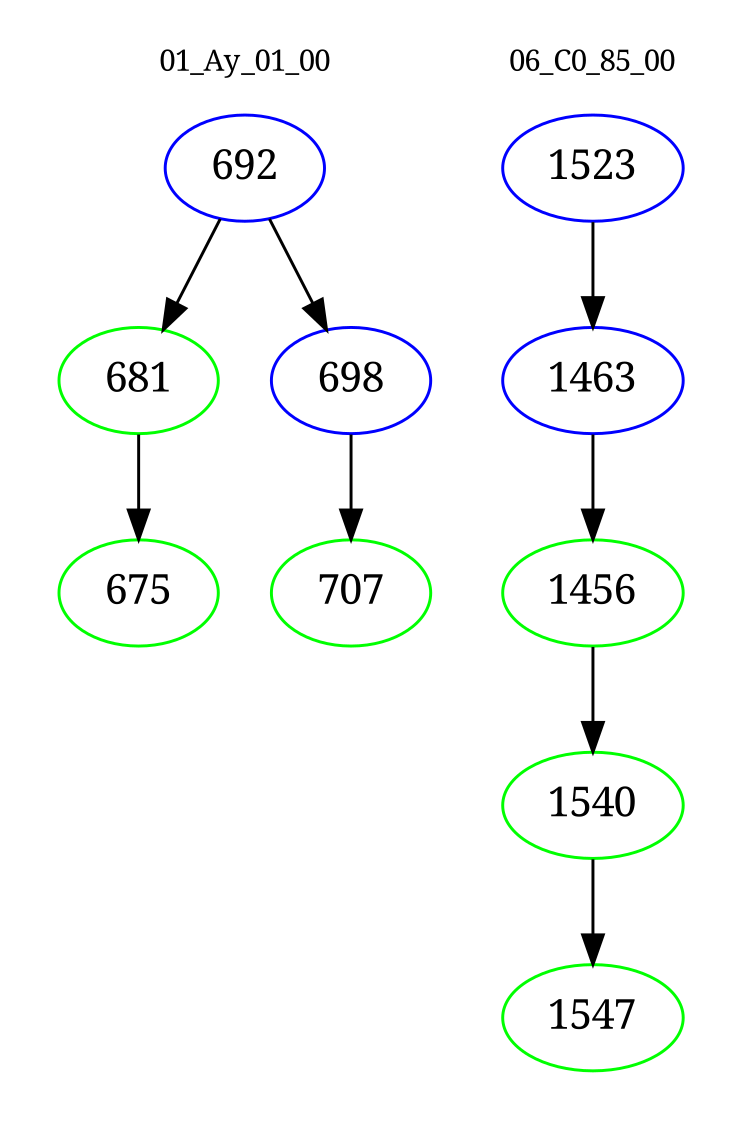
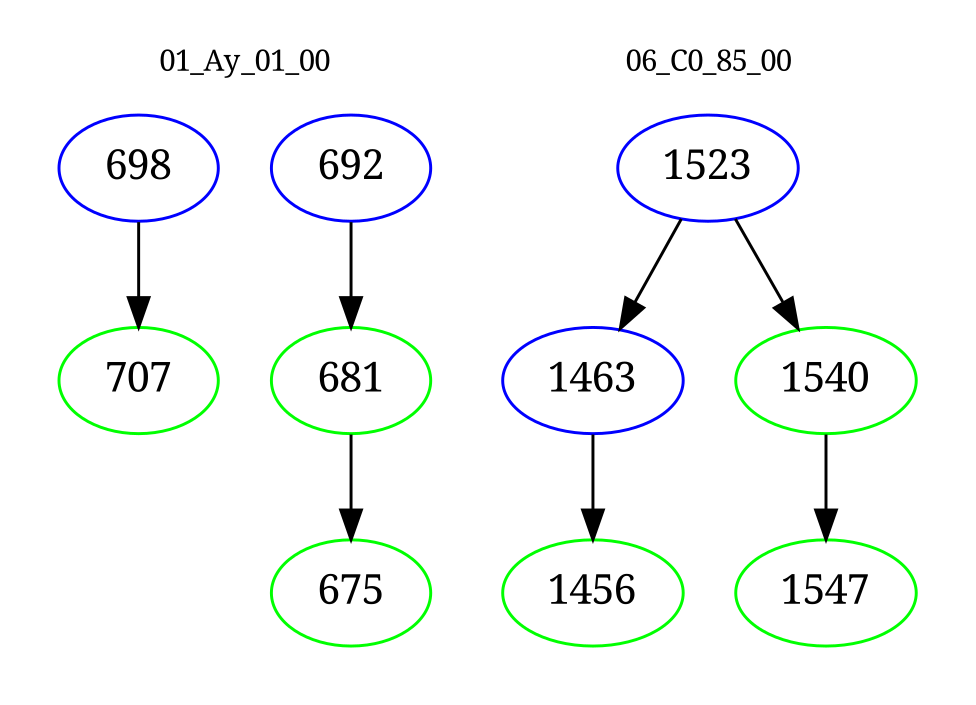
(291, 261) -> none
(593, 685) -> (759, 261)
